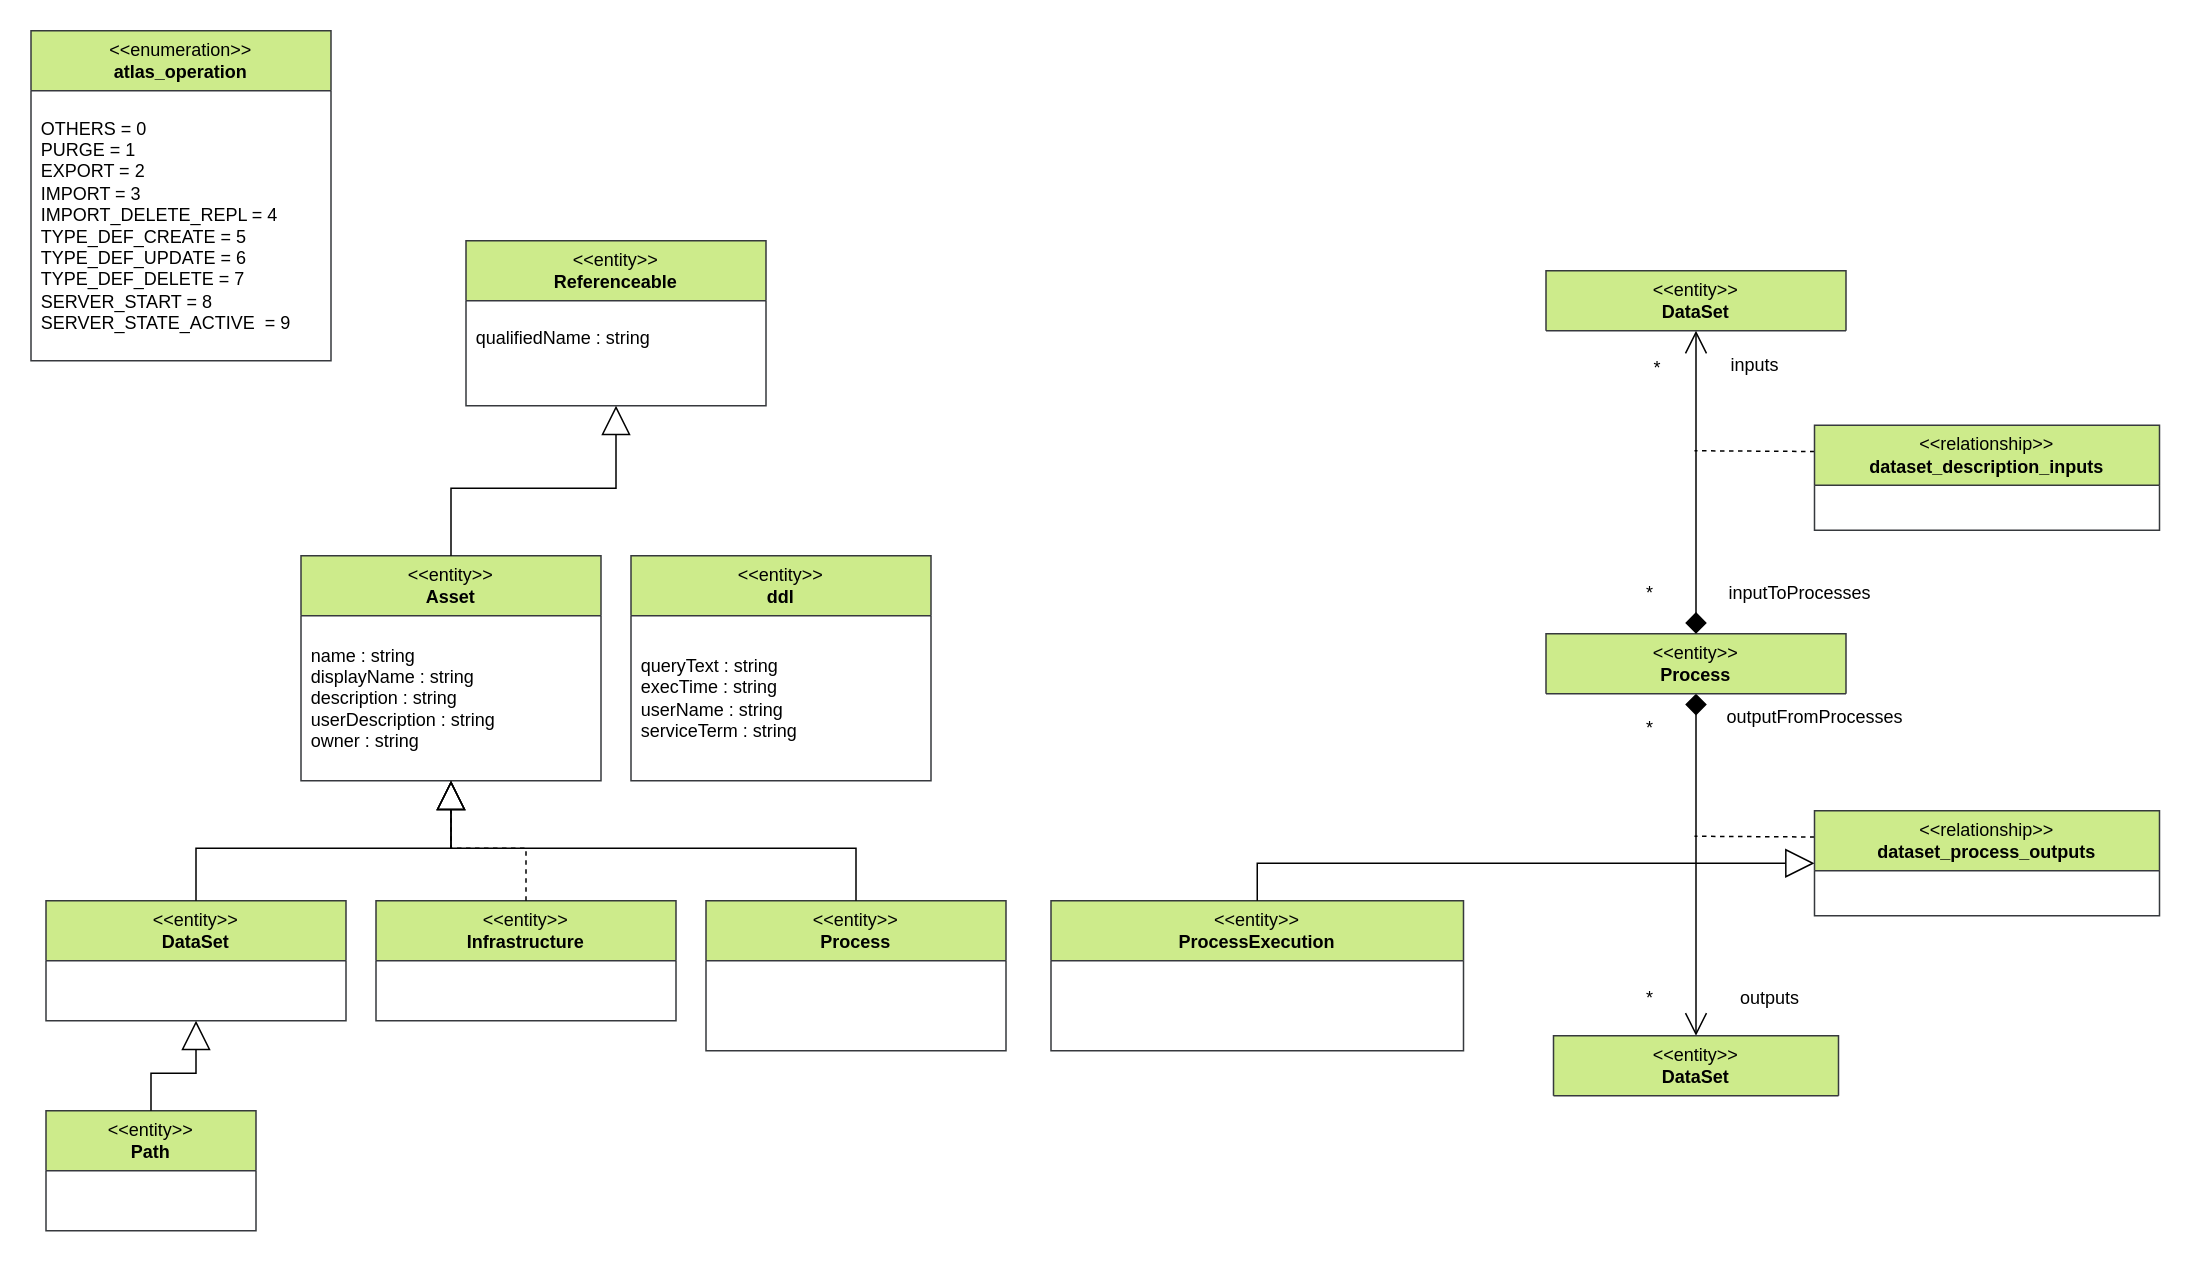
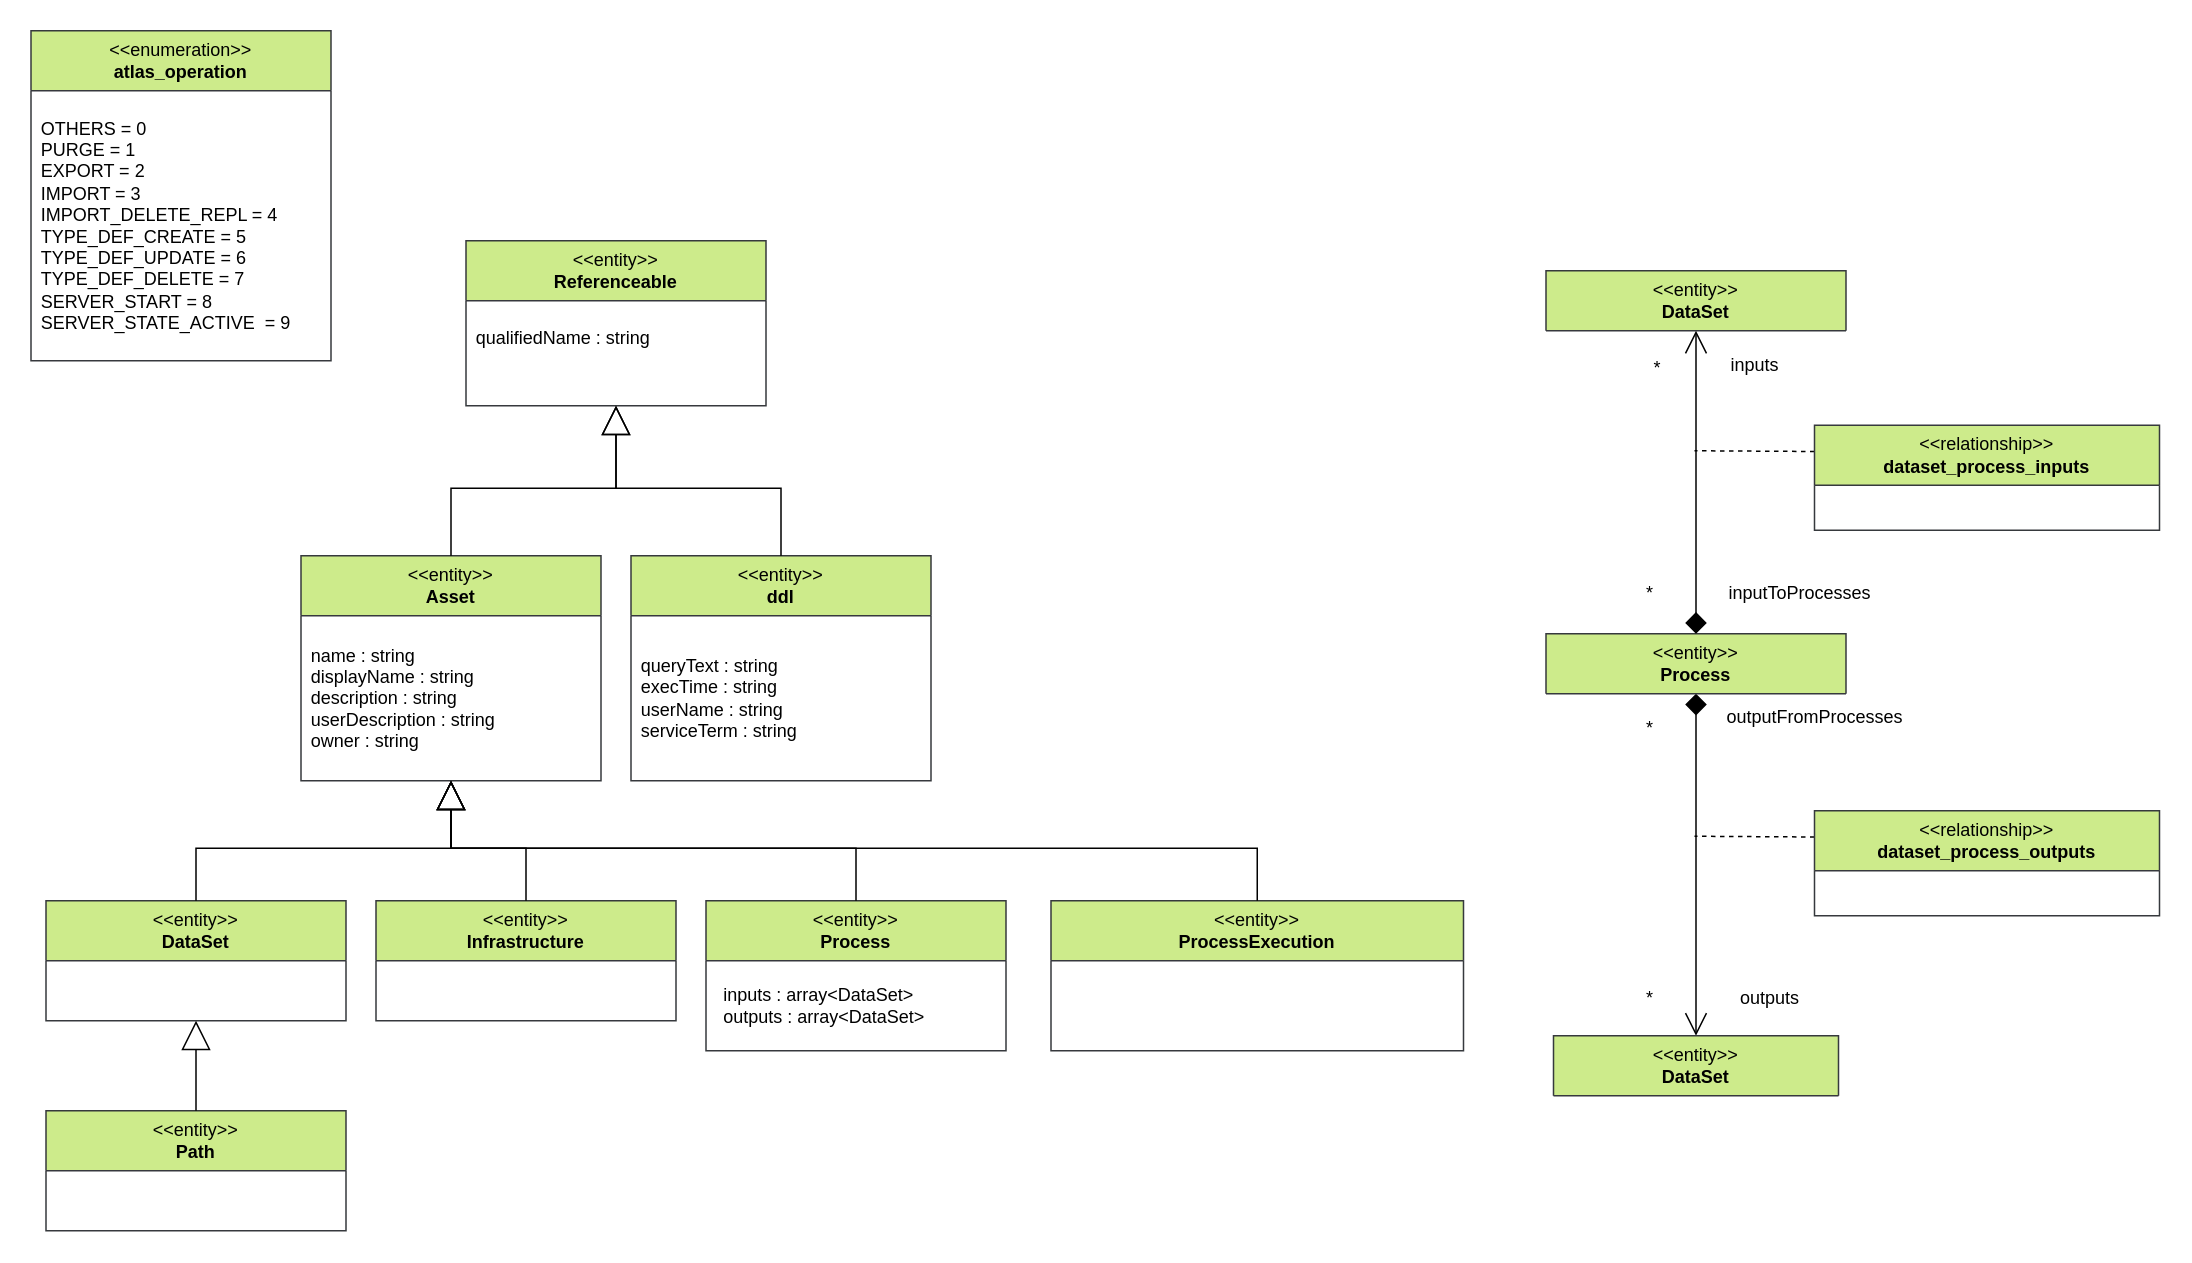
(1987, 455) -> (1987, 455)
none -> (733, 488)
(1520, 863) -> (1066, 848)
(526, 873) -> (526, 873)
none -> (841, 1006)
(151, 1171) -> (196, 1171)
